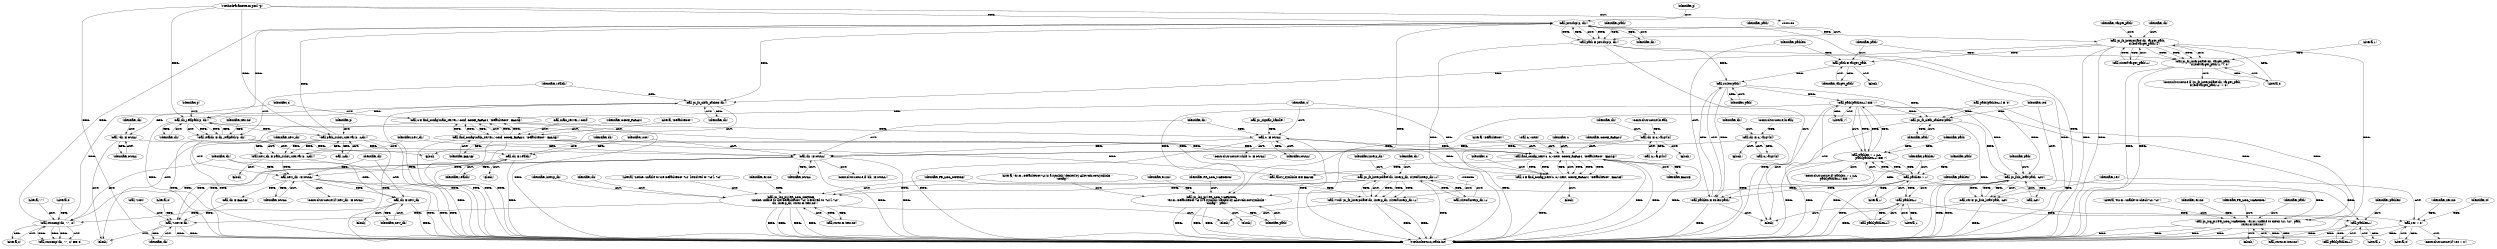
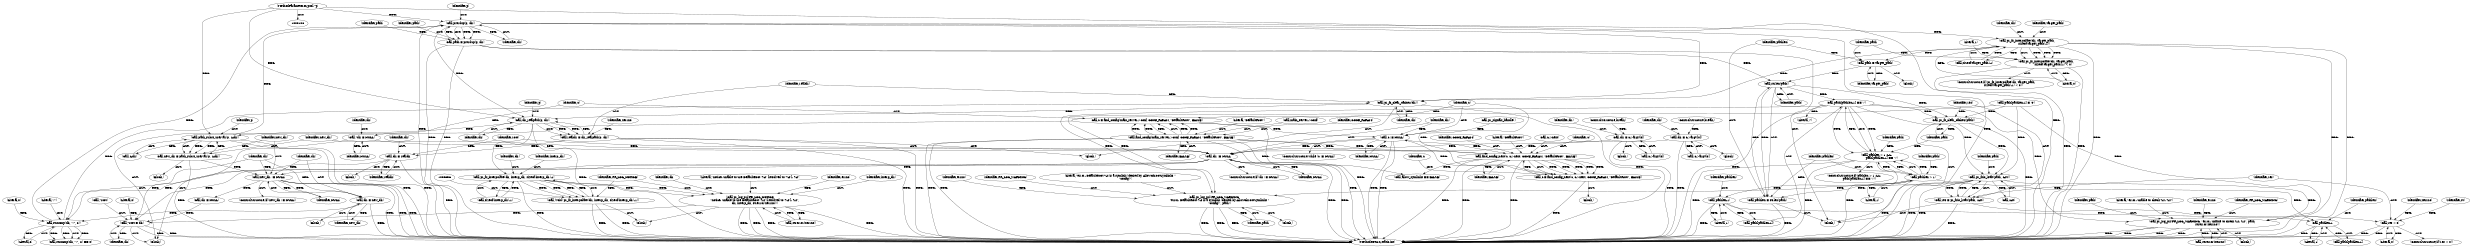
(1845, 112) -> none
(235, 200) -> (206, 200)
